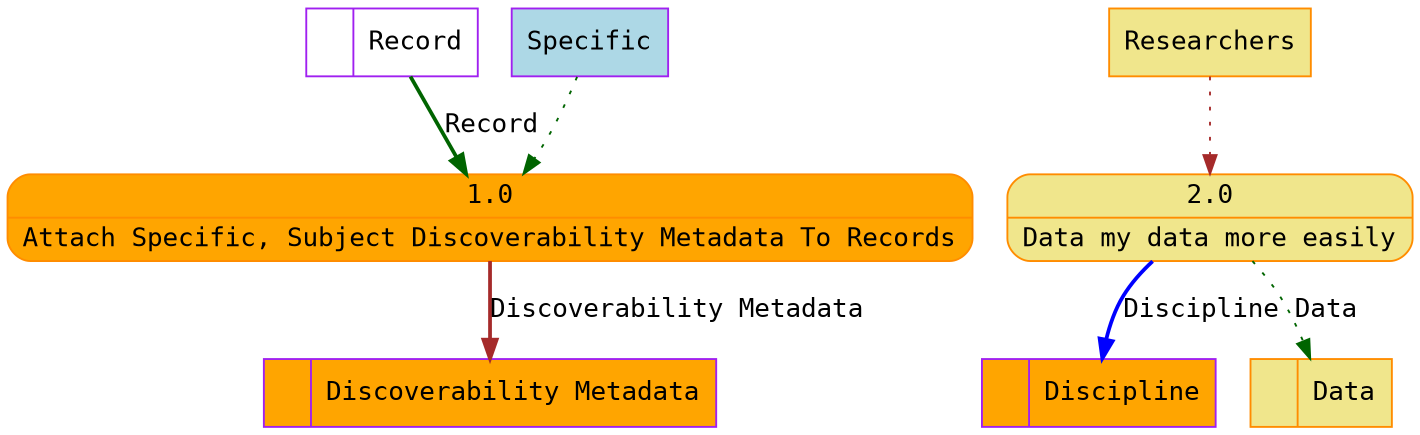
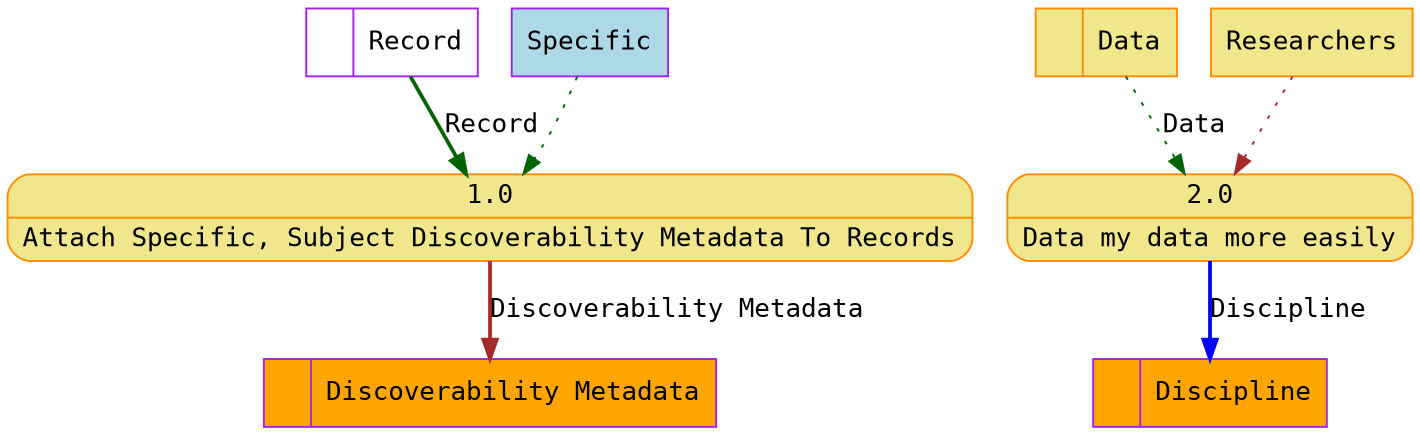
(490, 218) -> (490, 218)
(1282, 299) -> (1150, 117)
